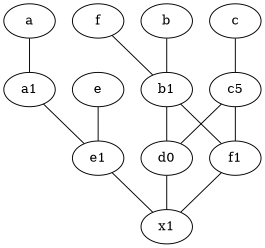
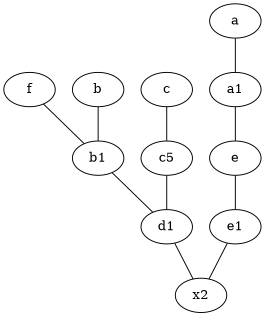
(64, 124) -> (235, 124)
(167, 158) -> (167, 227)
(235, 158) -> none
(167, 227) -> (201, 295)
